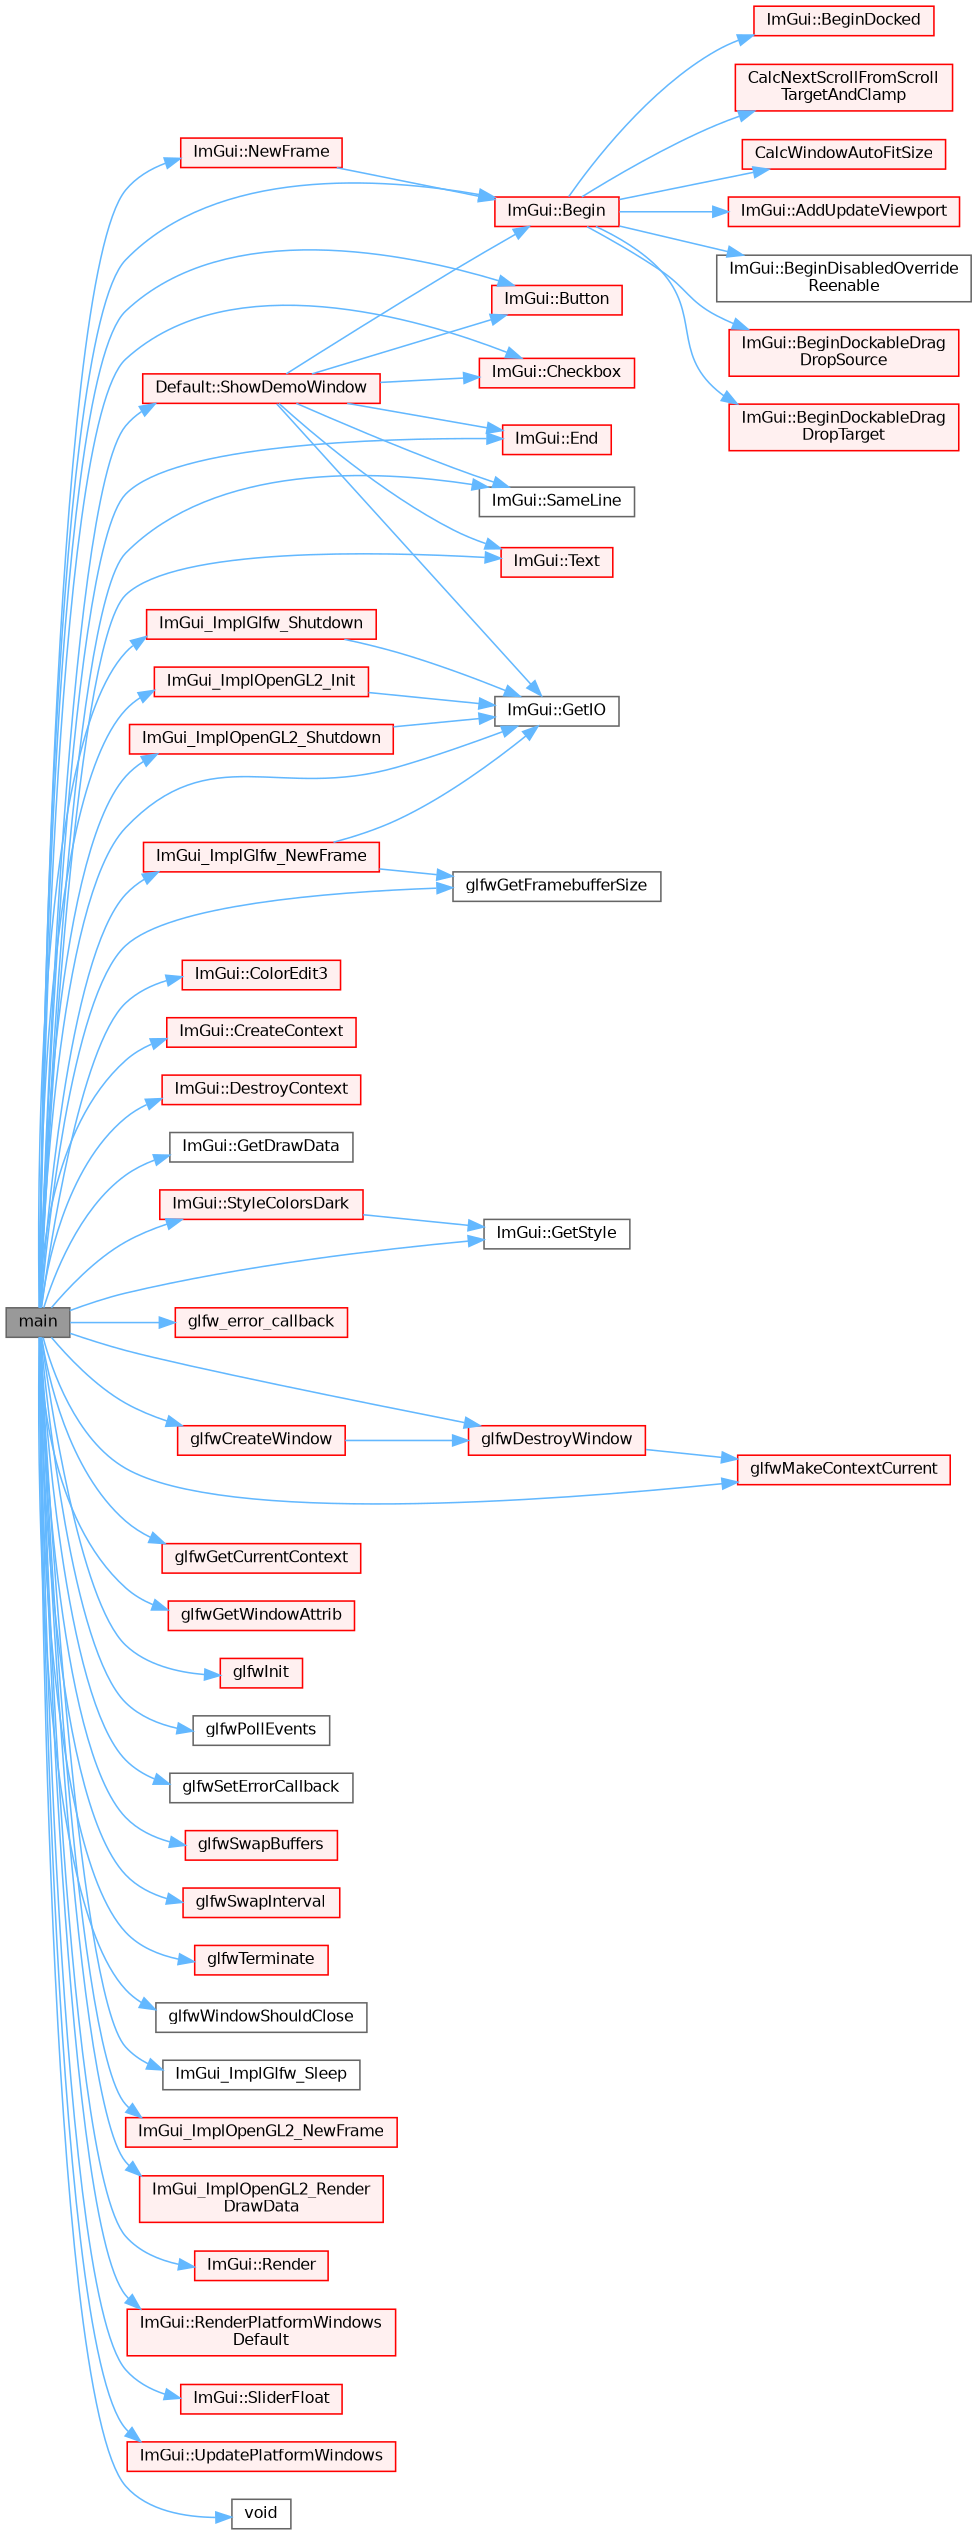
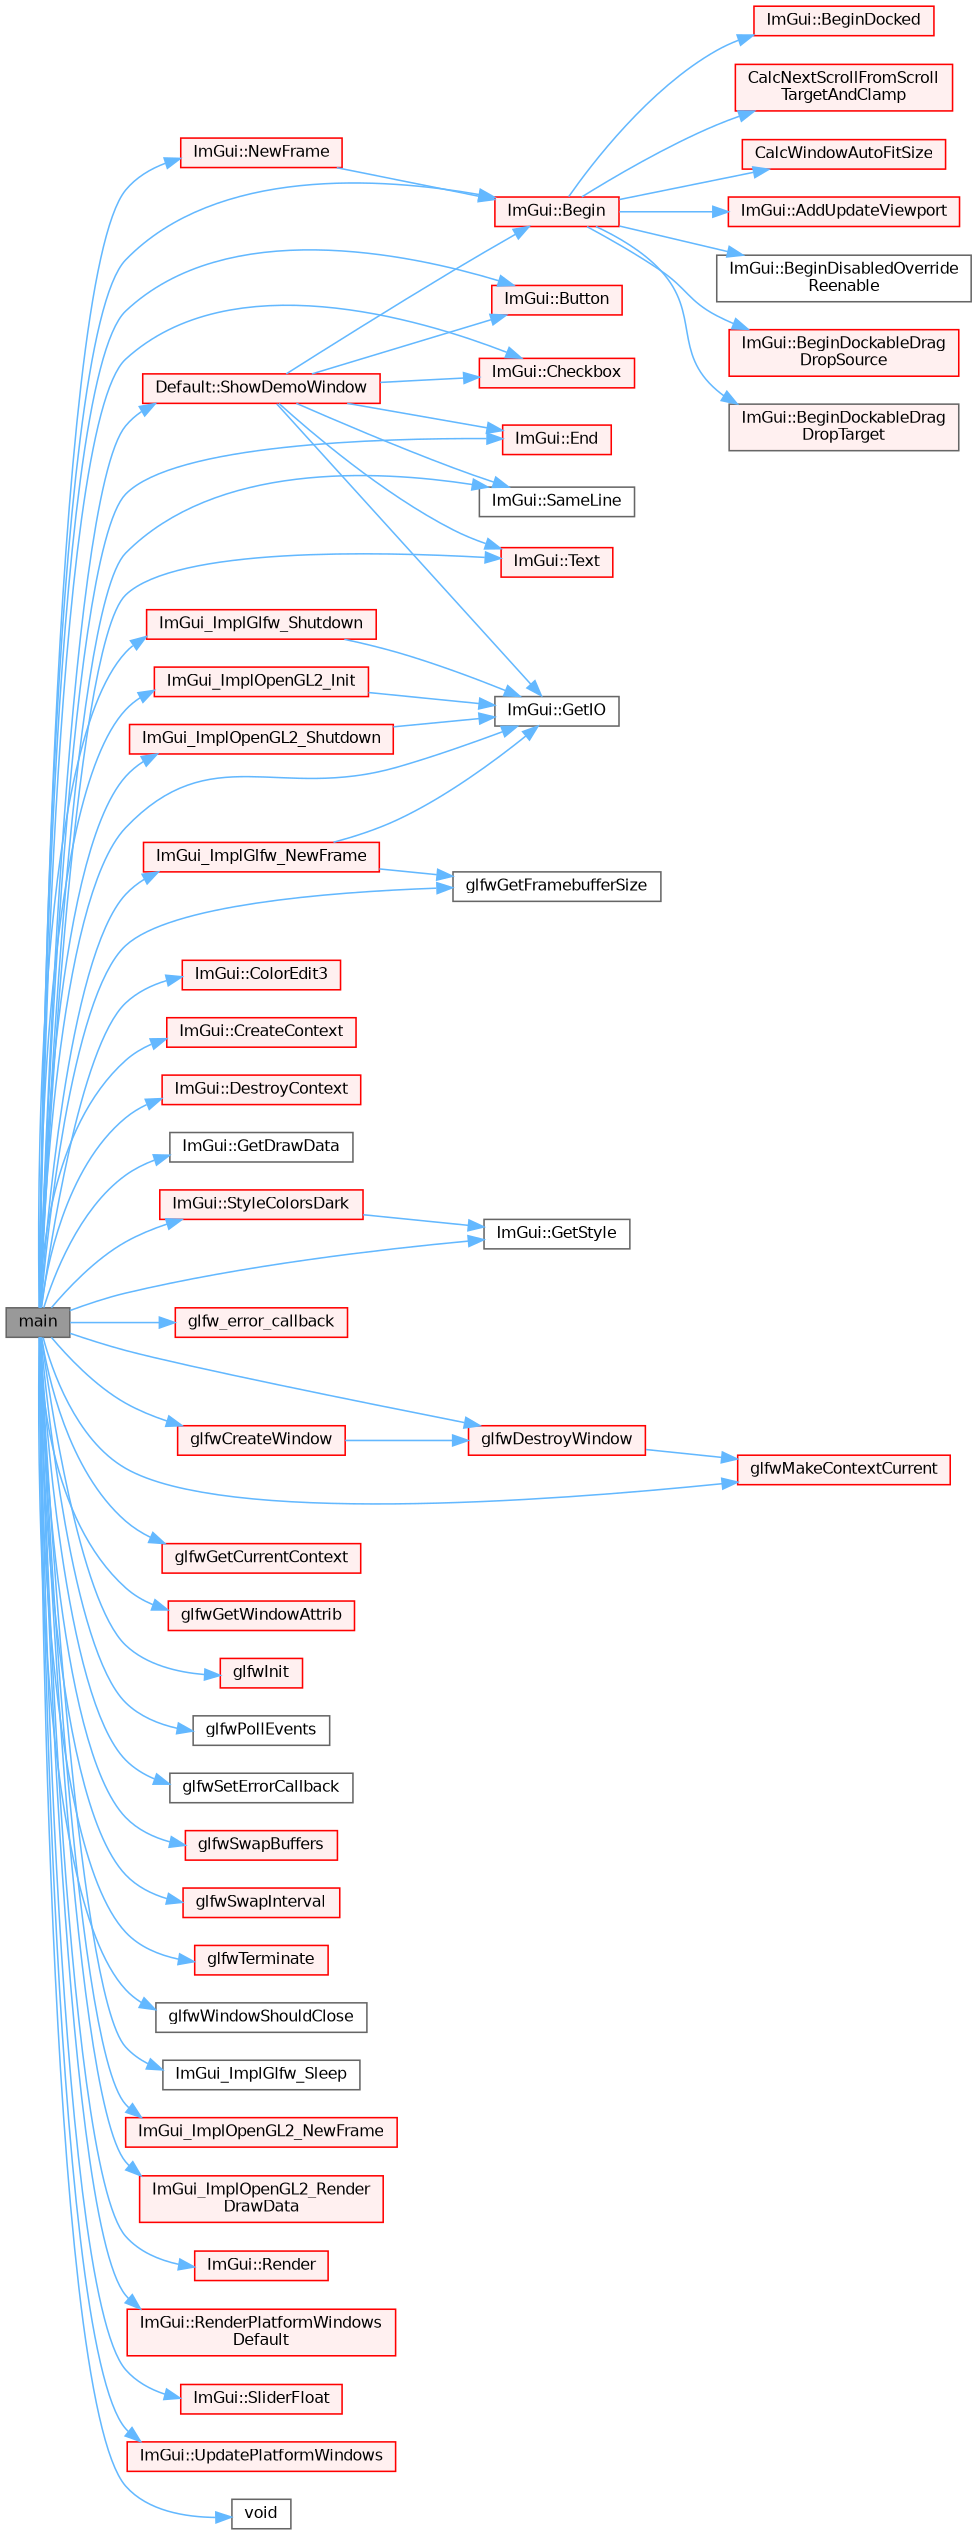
(844, 427) -> (844, 427)
